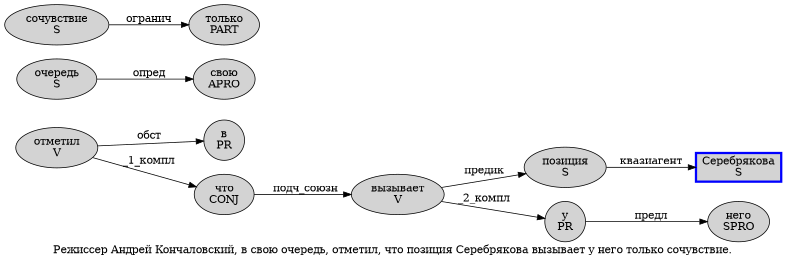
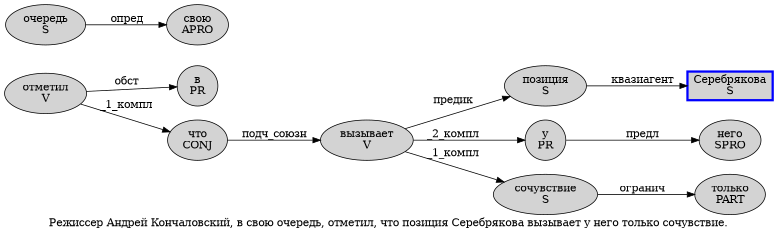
none -> (451, 166)
